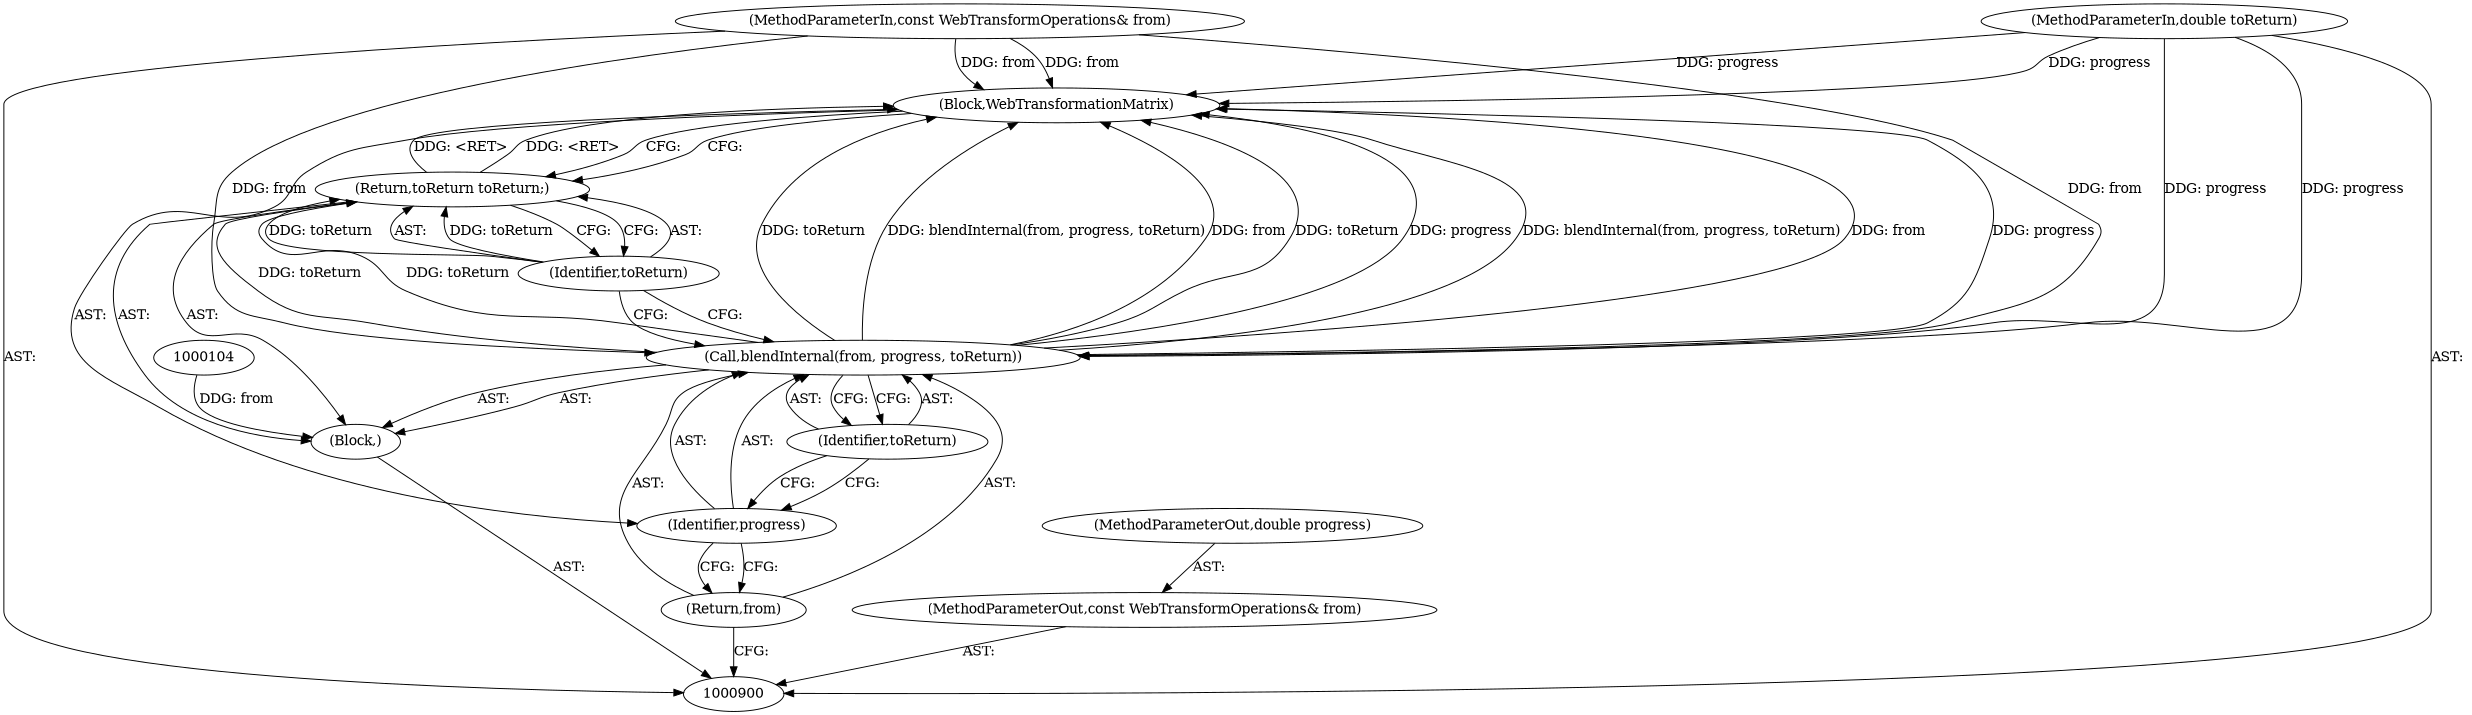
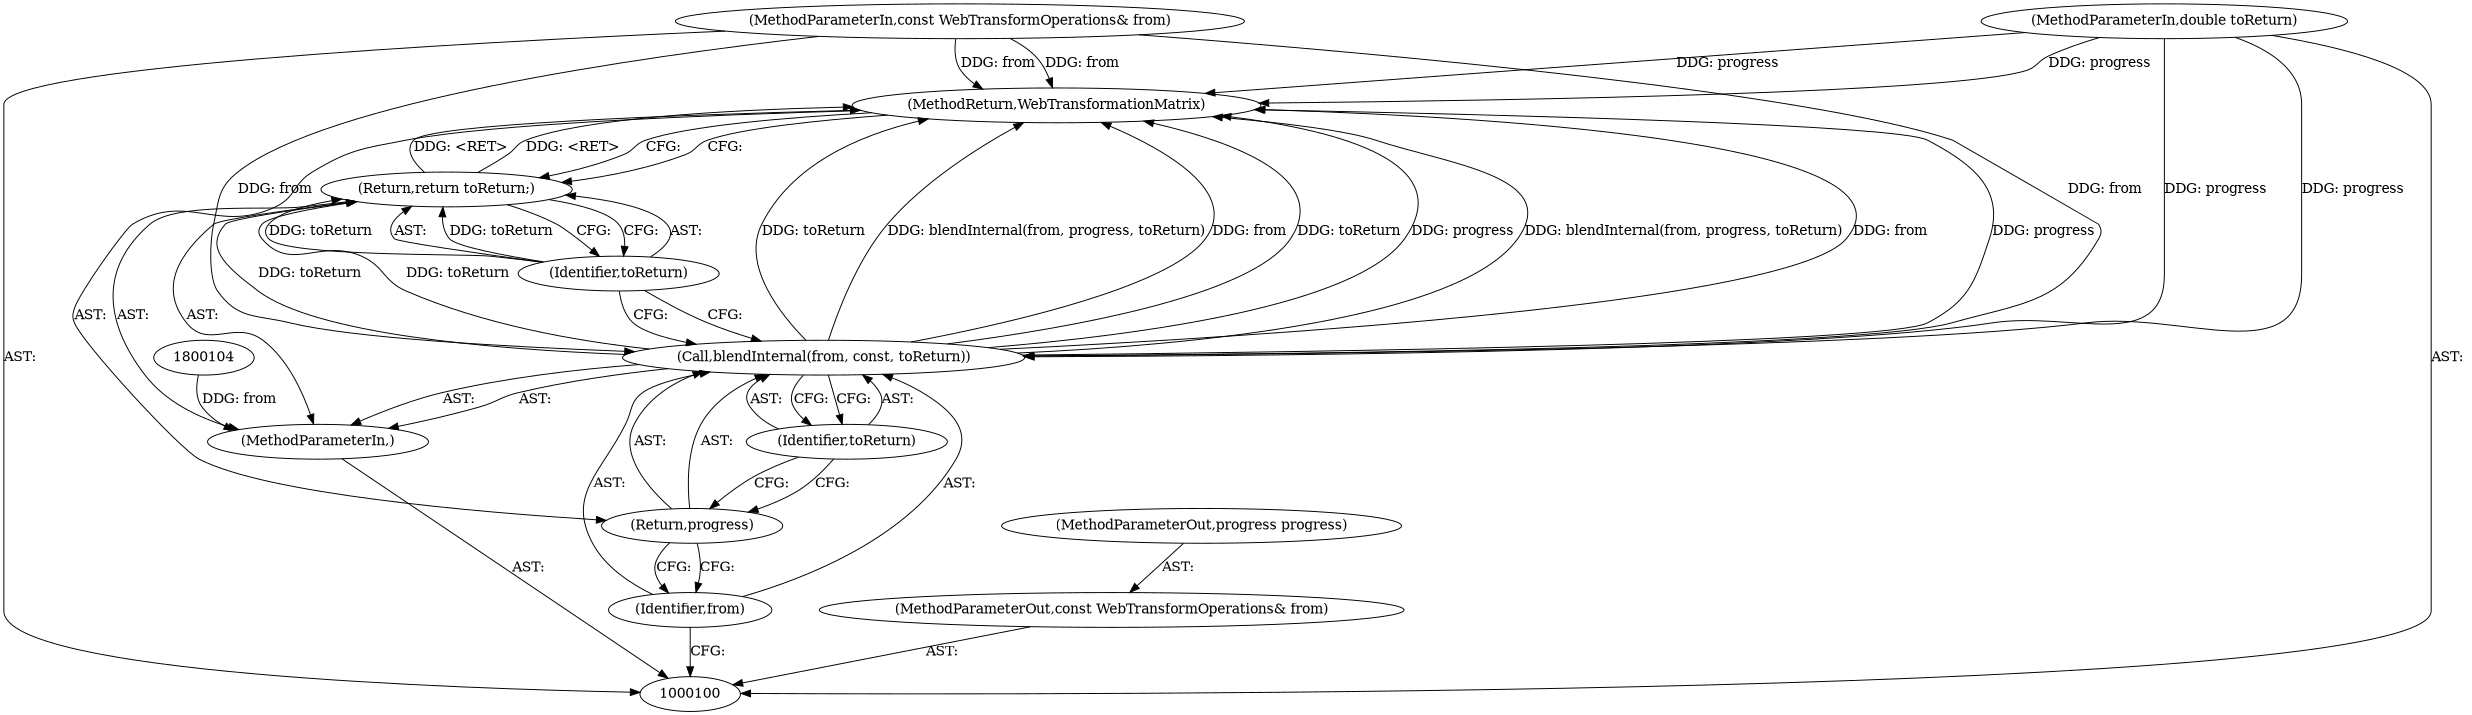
(1057, 105) -> (1057, 105)
(452, 189) -> (447, 189)
(204, 358) -> (204, 358)
(863, 358) -> (824, 358)
(356, 442) -> (318, 442)
(737, 526) -> (692, 526)
(1232, 526) -> (1202, 526)
(734, 610) -> (690, 610)
(734, 694) -> (690, 694)
